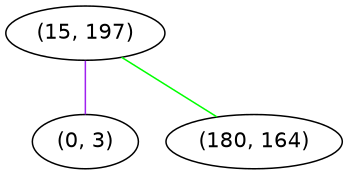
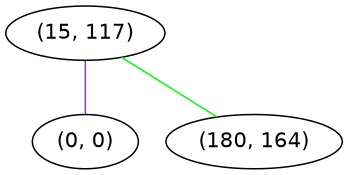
(85, 33) -> (85, 33)
(85, 142) -> (85, 142)
